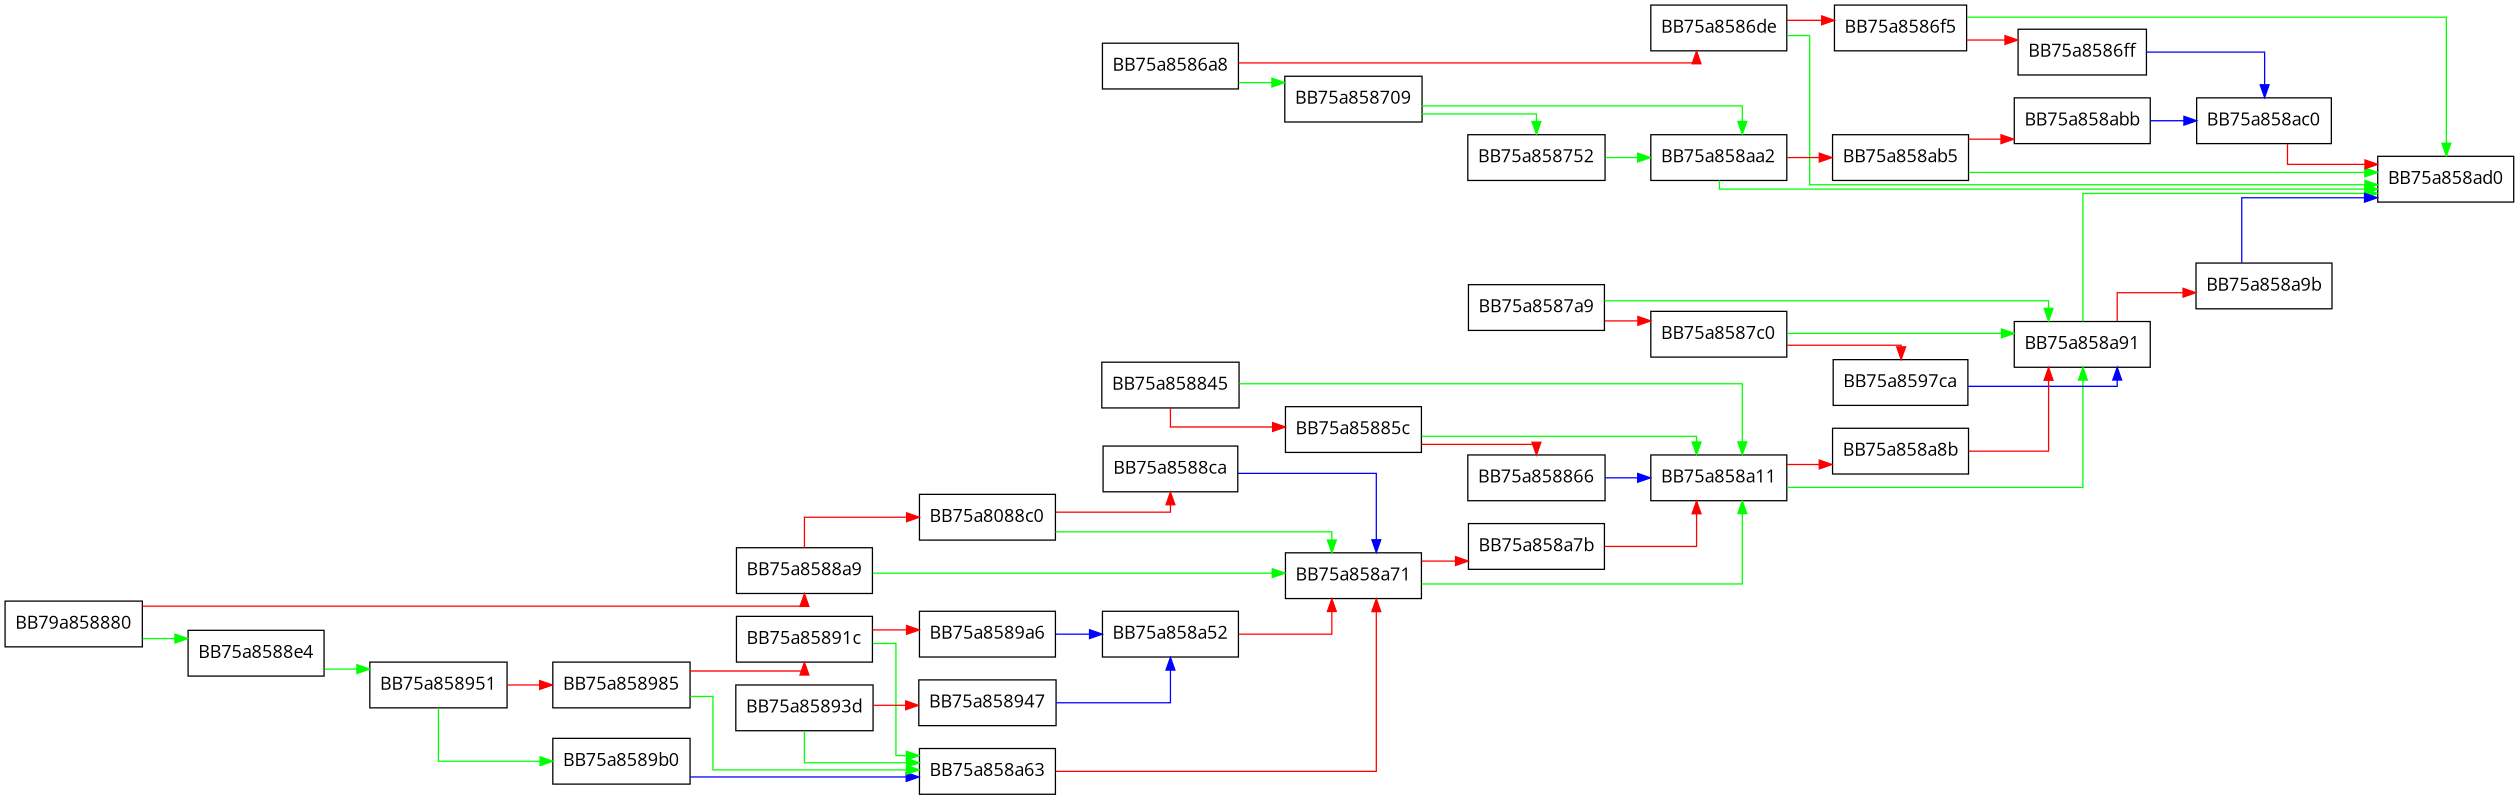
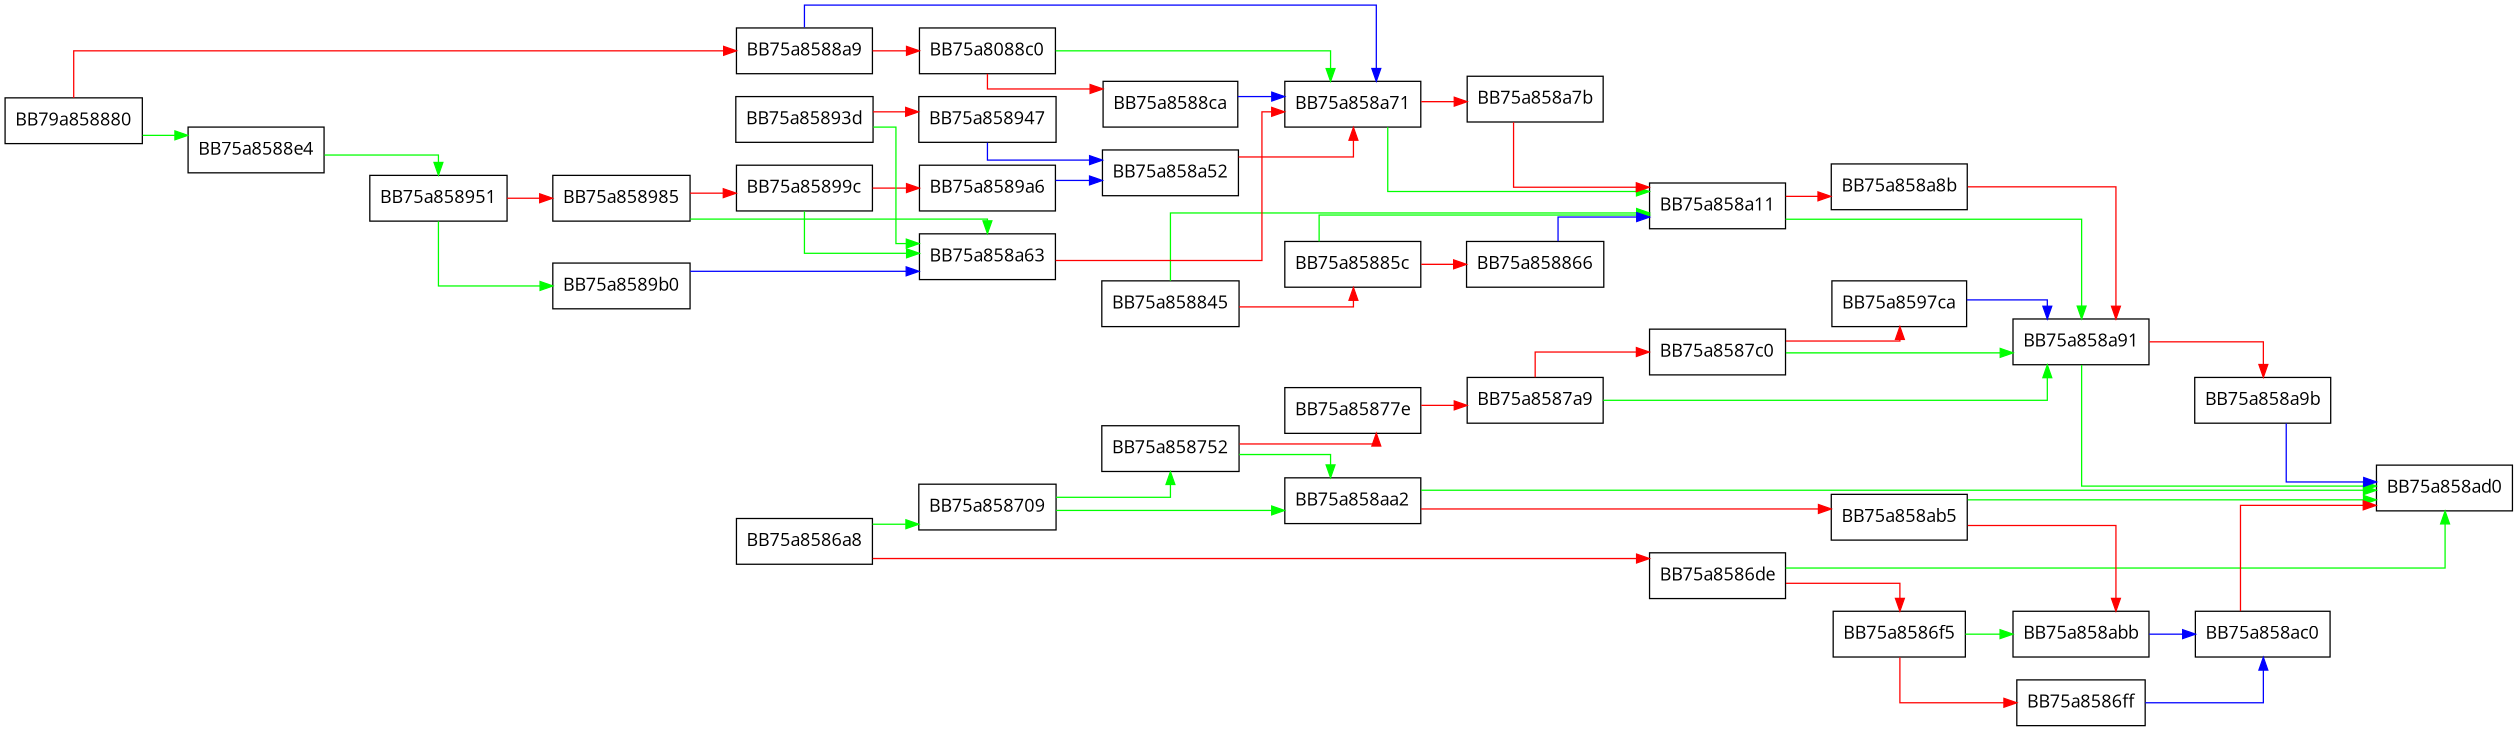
(2270, 17) -> (1983, 634)
none -> (1353, 410)
(1073, 573) -> (1111, 5)
(804, 639) -> (804, 188)
